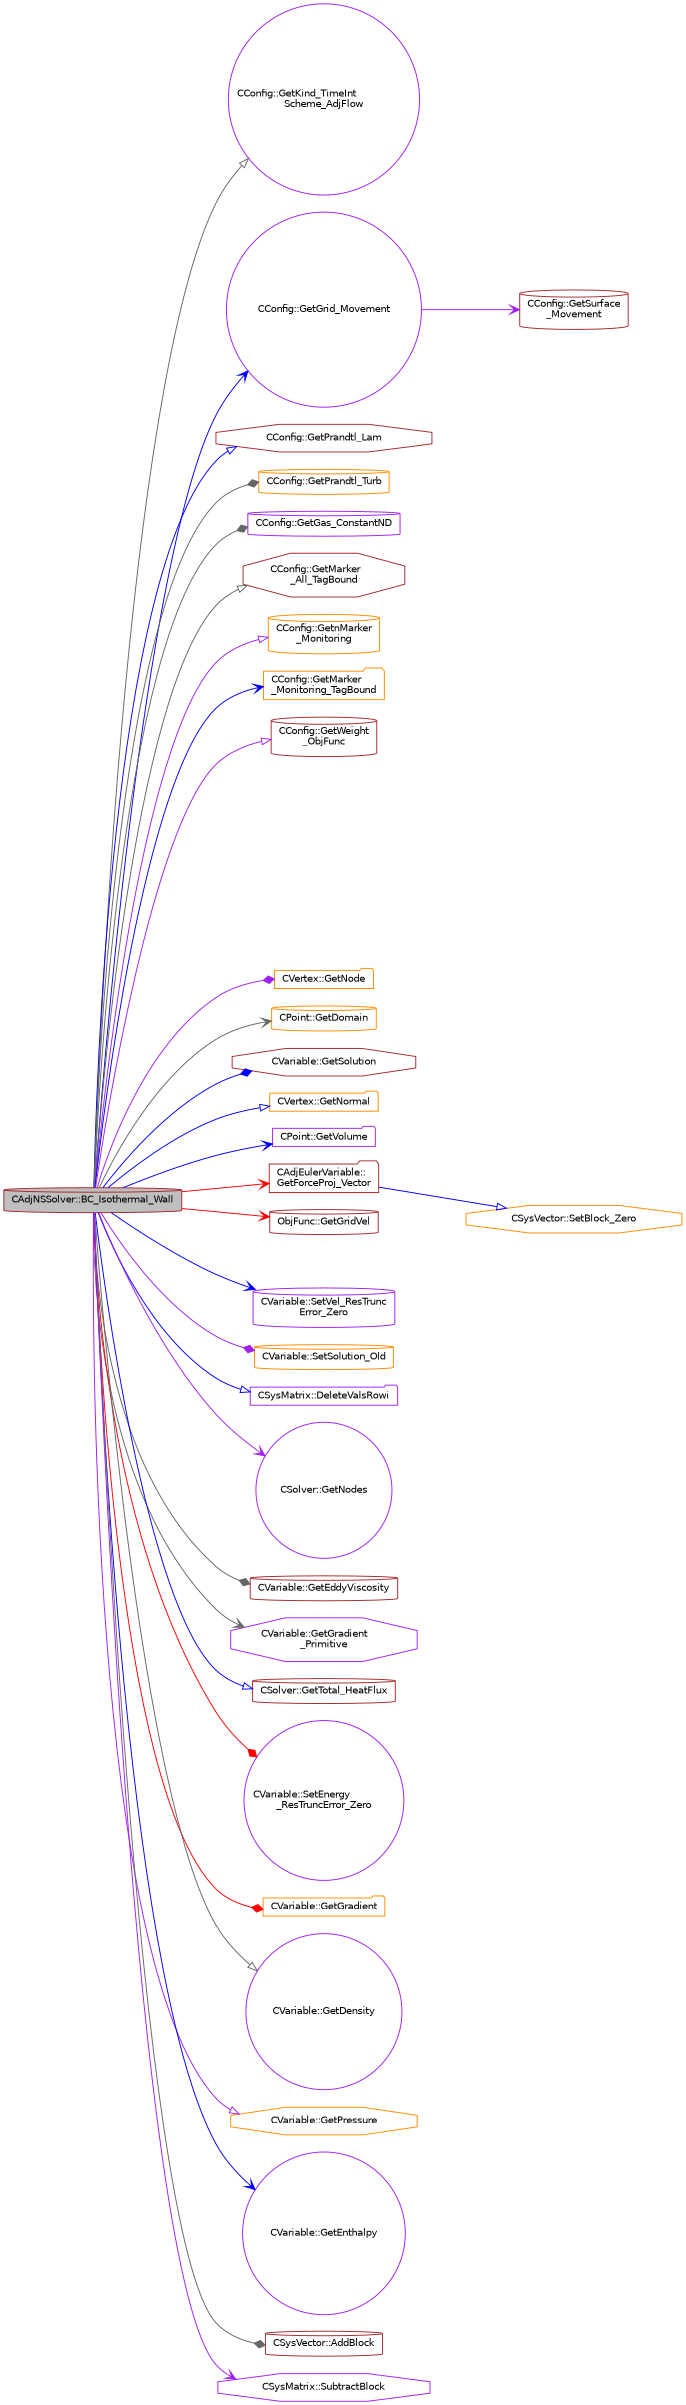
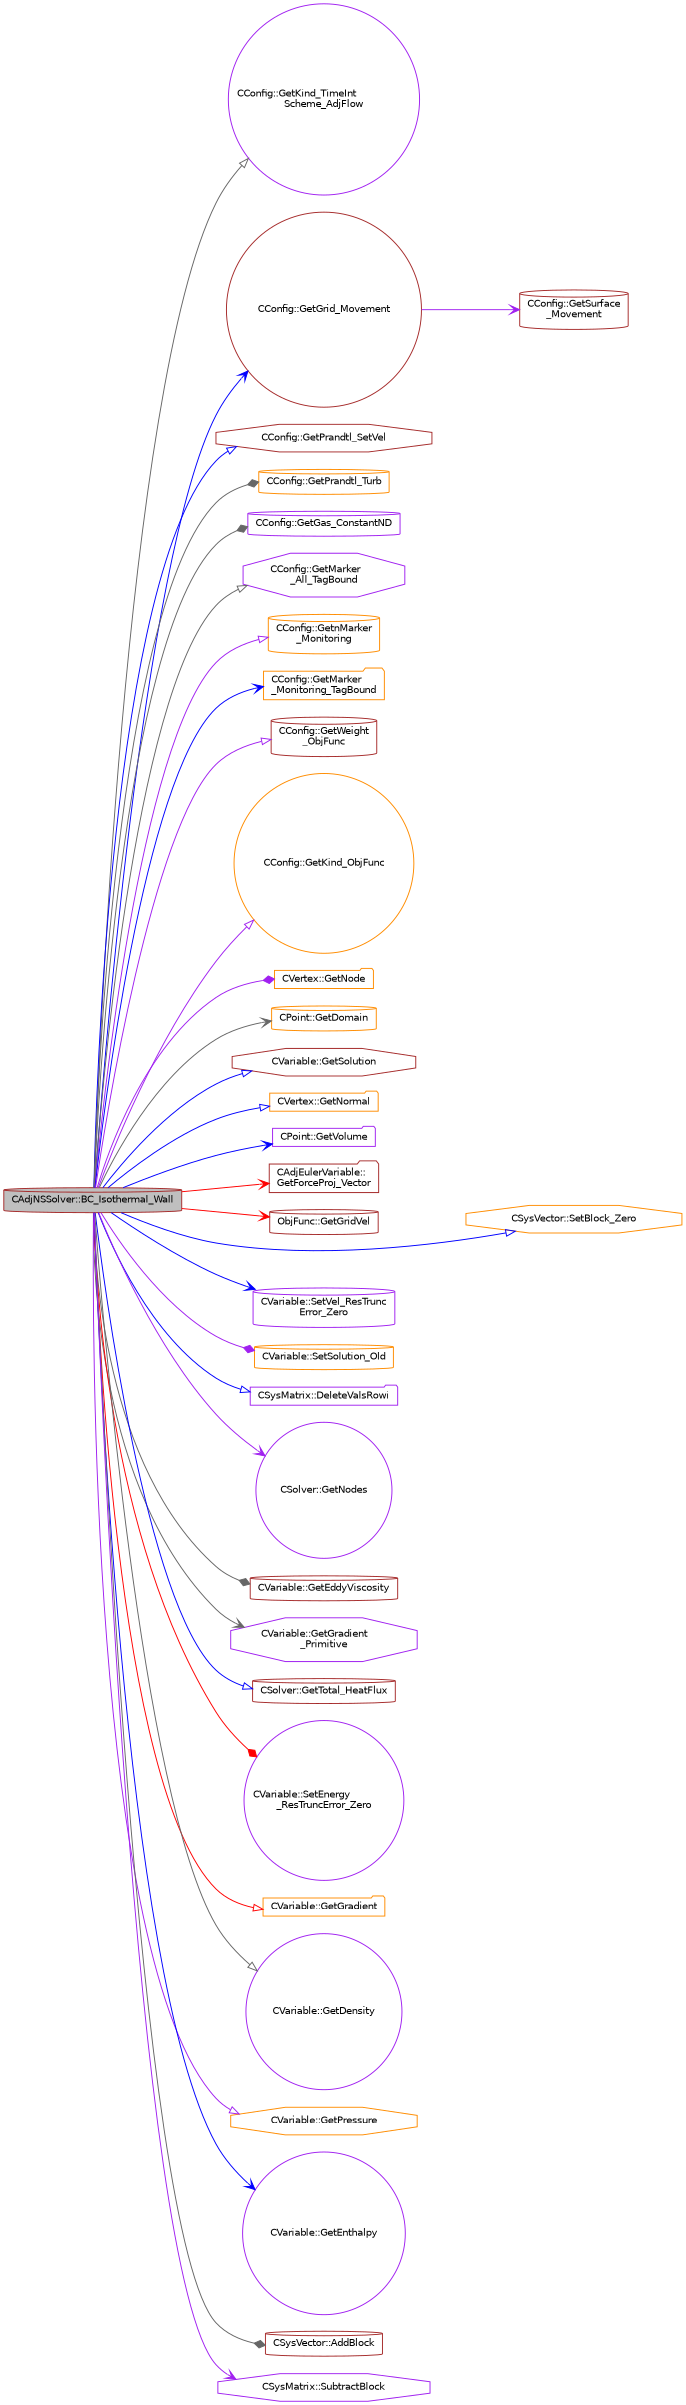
(324, 310) -> (324, 310)
(324, 438) -> (324, 438)
(324, 575) -> (324, 575)
none -> (324, 863)
(165, 1120) -> (165, 1120)
(438, 1197) -> (311, 1250)
(123, 1580) -> (123, 1580)
